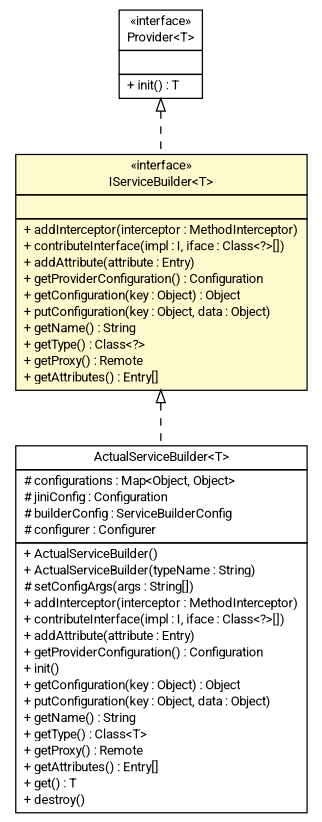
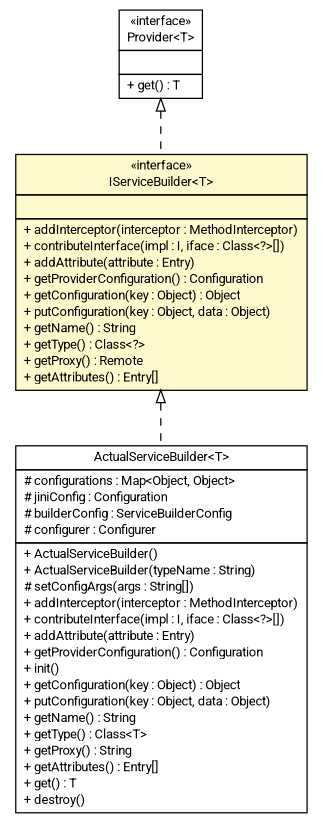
(153, 86) -> (154, 86)
(84, 751) -> (78, 751)
